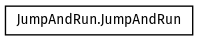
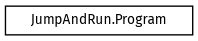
(99, 20) -> (99, 20)
